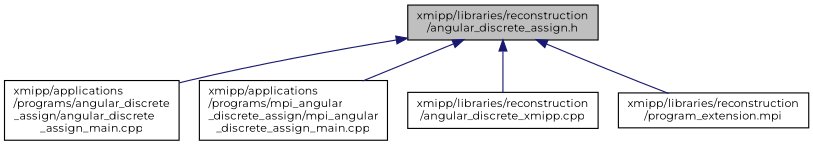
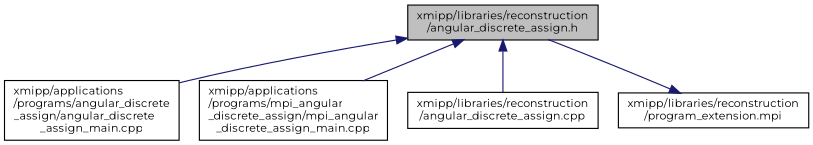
(607, 69) -> (609, 64)
(503, 110) -> (503, 110)
